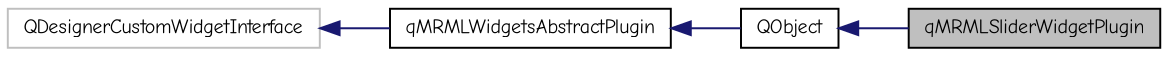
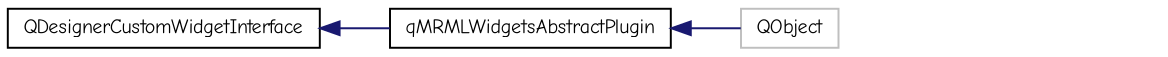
(164, 28) -> (164, 28)
(790, 28) -> (790, 28)
(1034, 28) -> none
